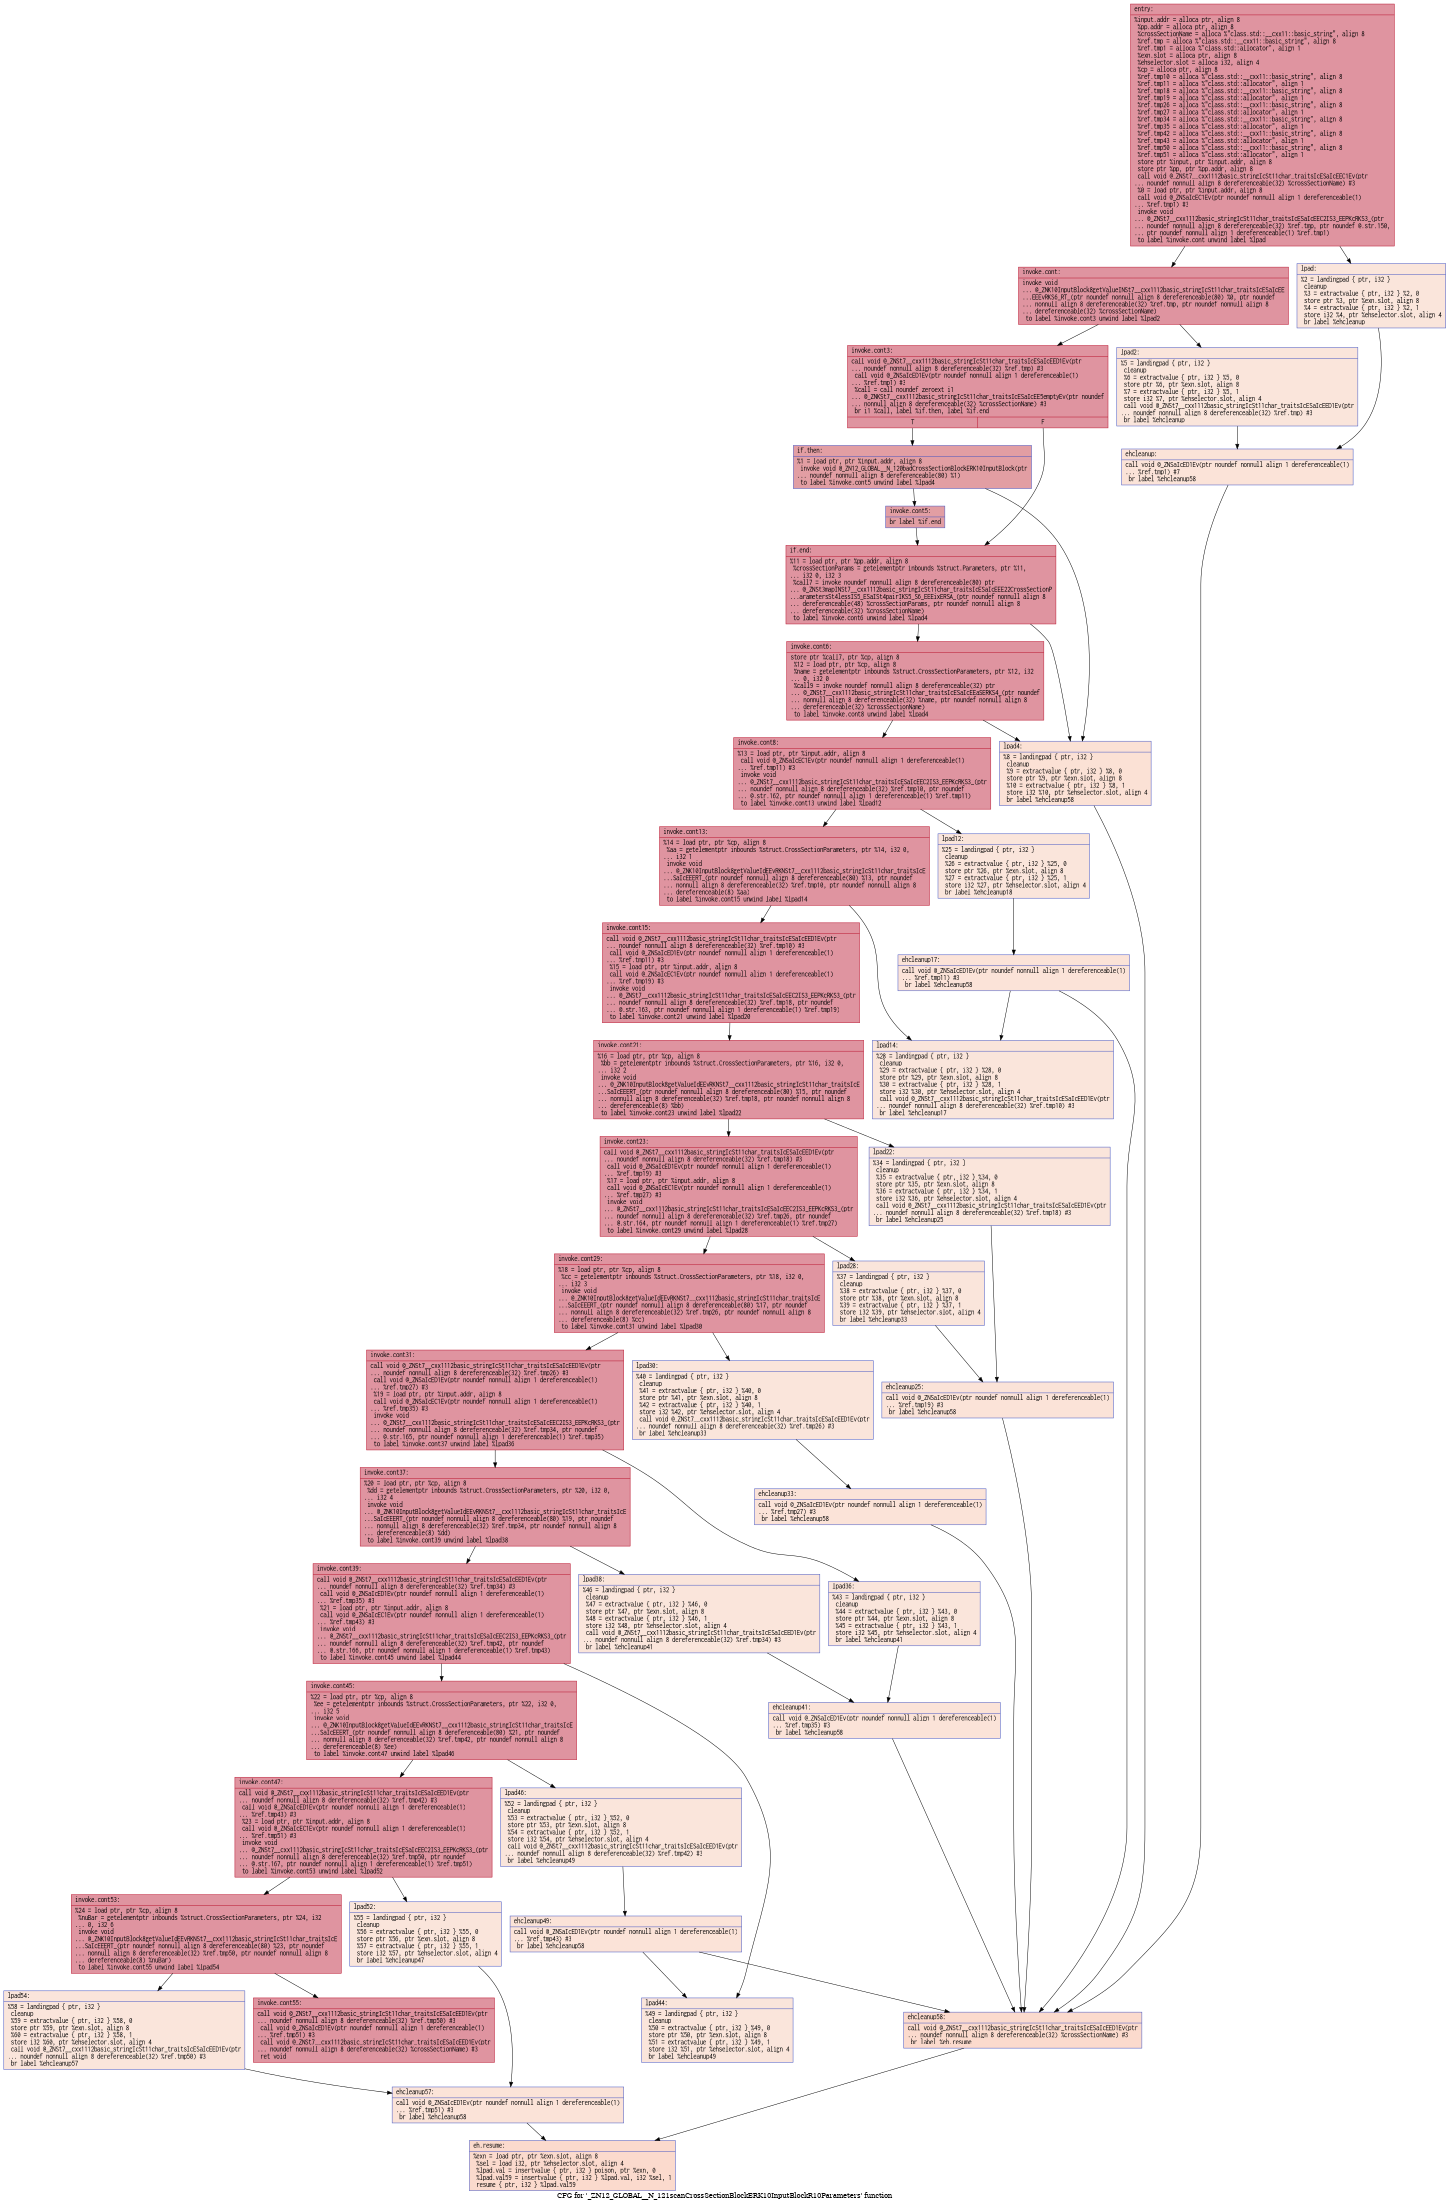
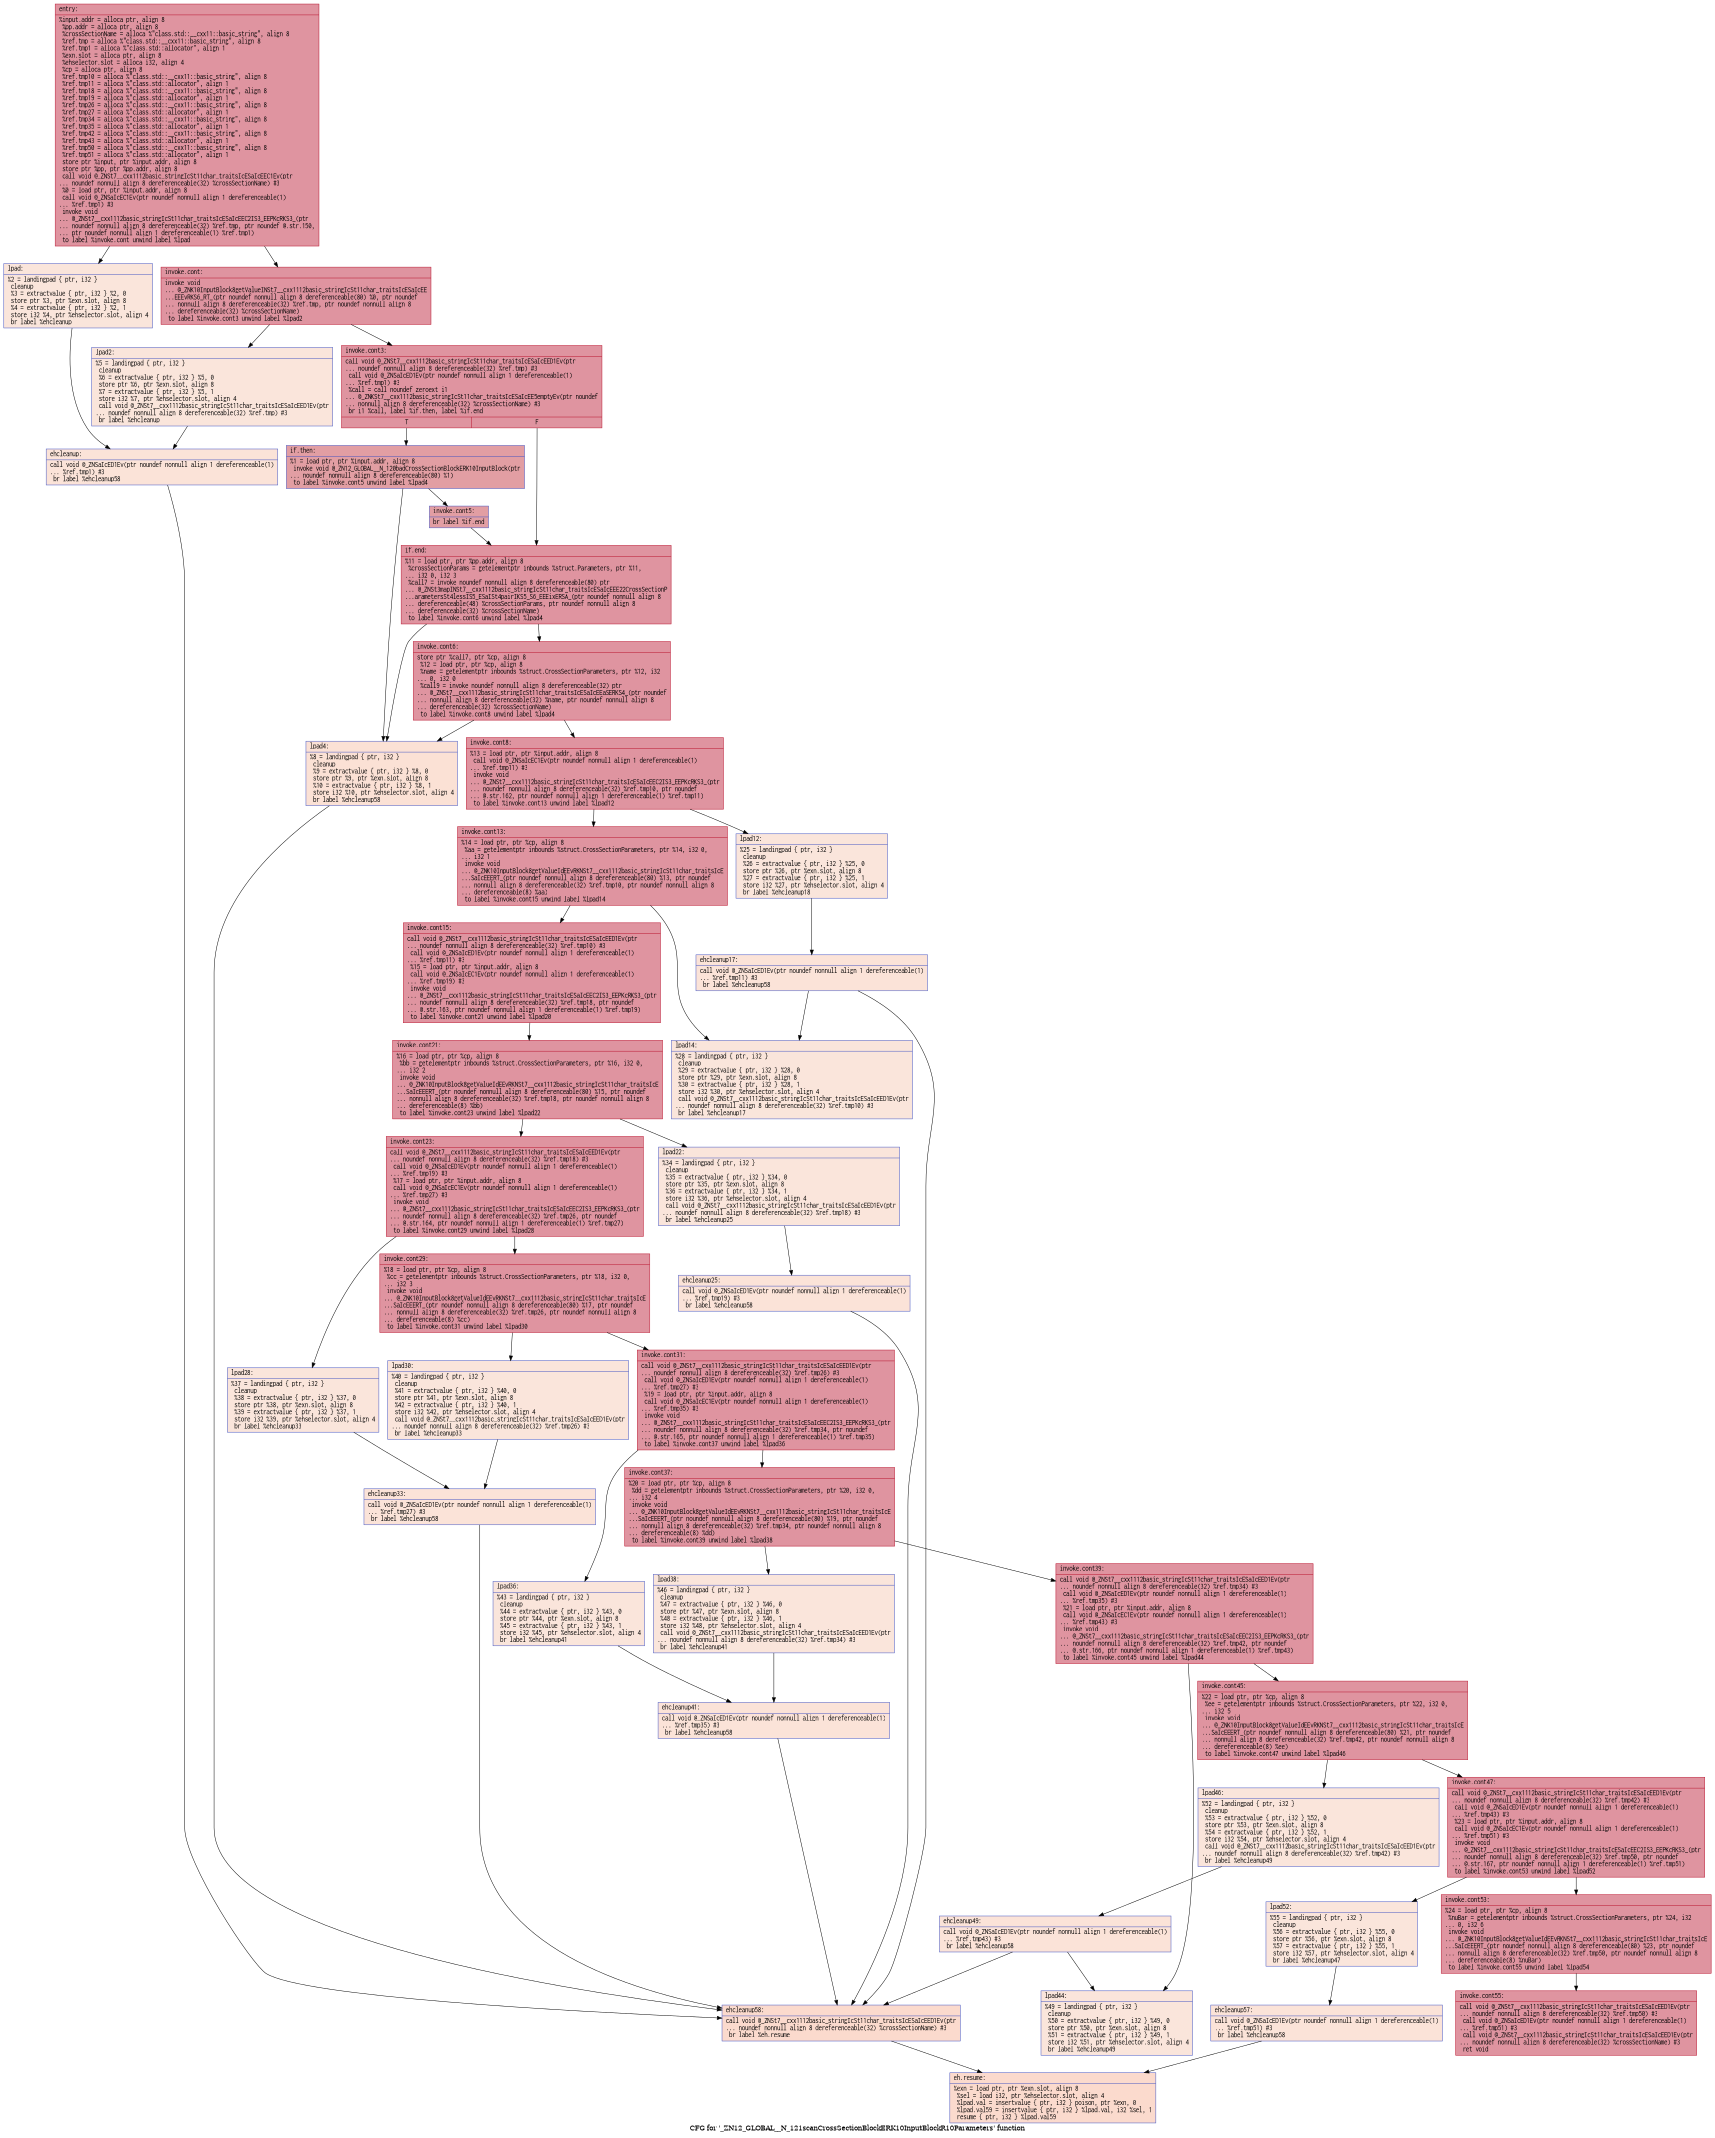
(1153, 472) -> (77, 472)
(958, 1352) -> (399, 1460)
(124, 2030) -> none
